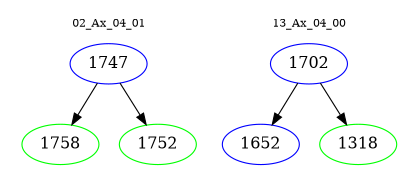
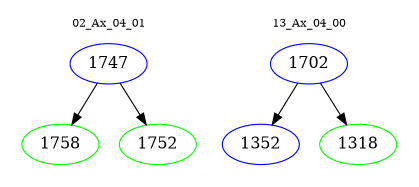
(261, 144) -> (261, 144)
